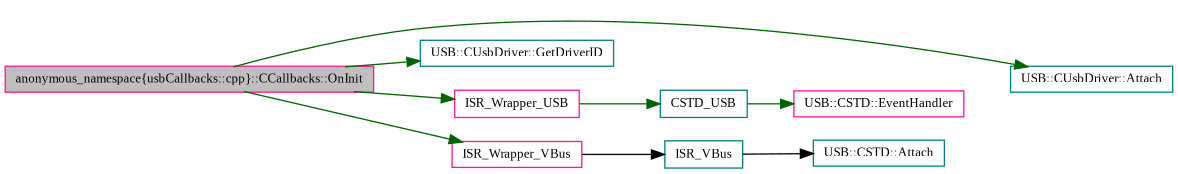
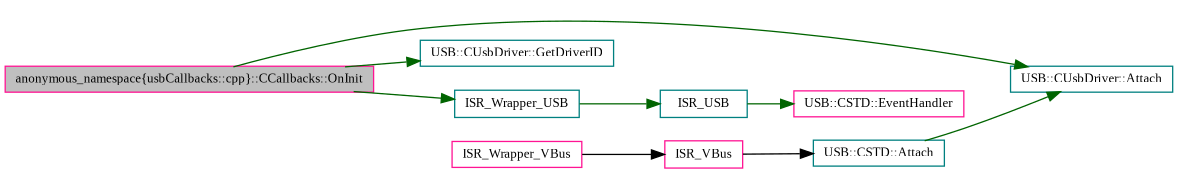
(517, 104) -> (517, 104)
(704, 104) -> (704, 104)
(347, 115) -> none
none -> (987, 120)
(704, 154) -> (704, 154)
